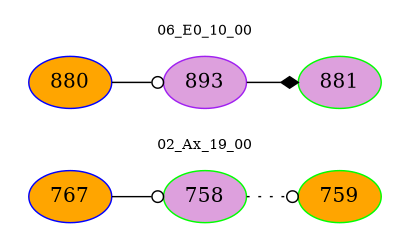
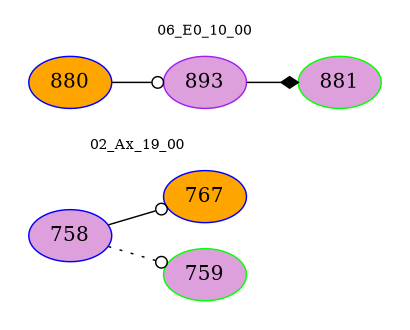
(132, 197) -> (132, 218)
(205, 197) -> (70, 236)
(340, 197) -> (205, 275)
